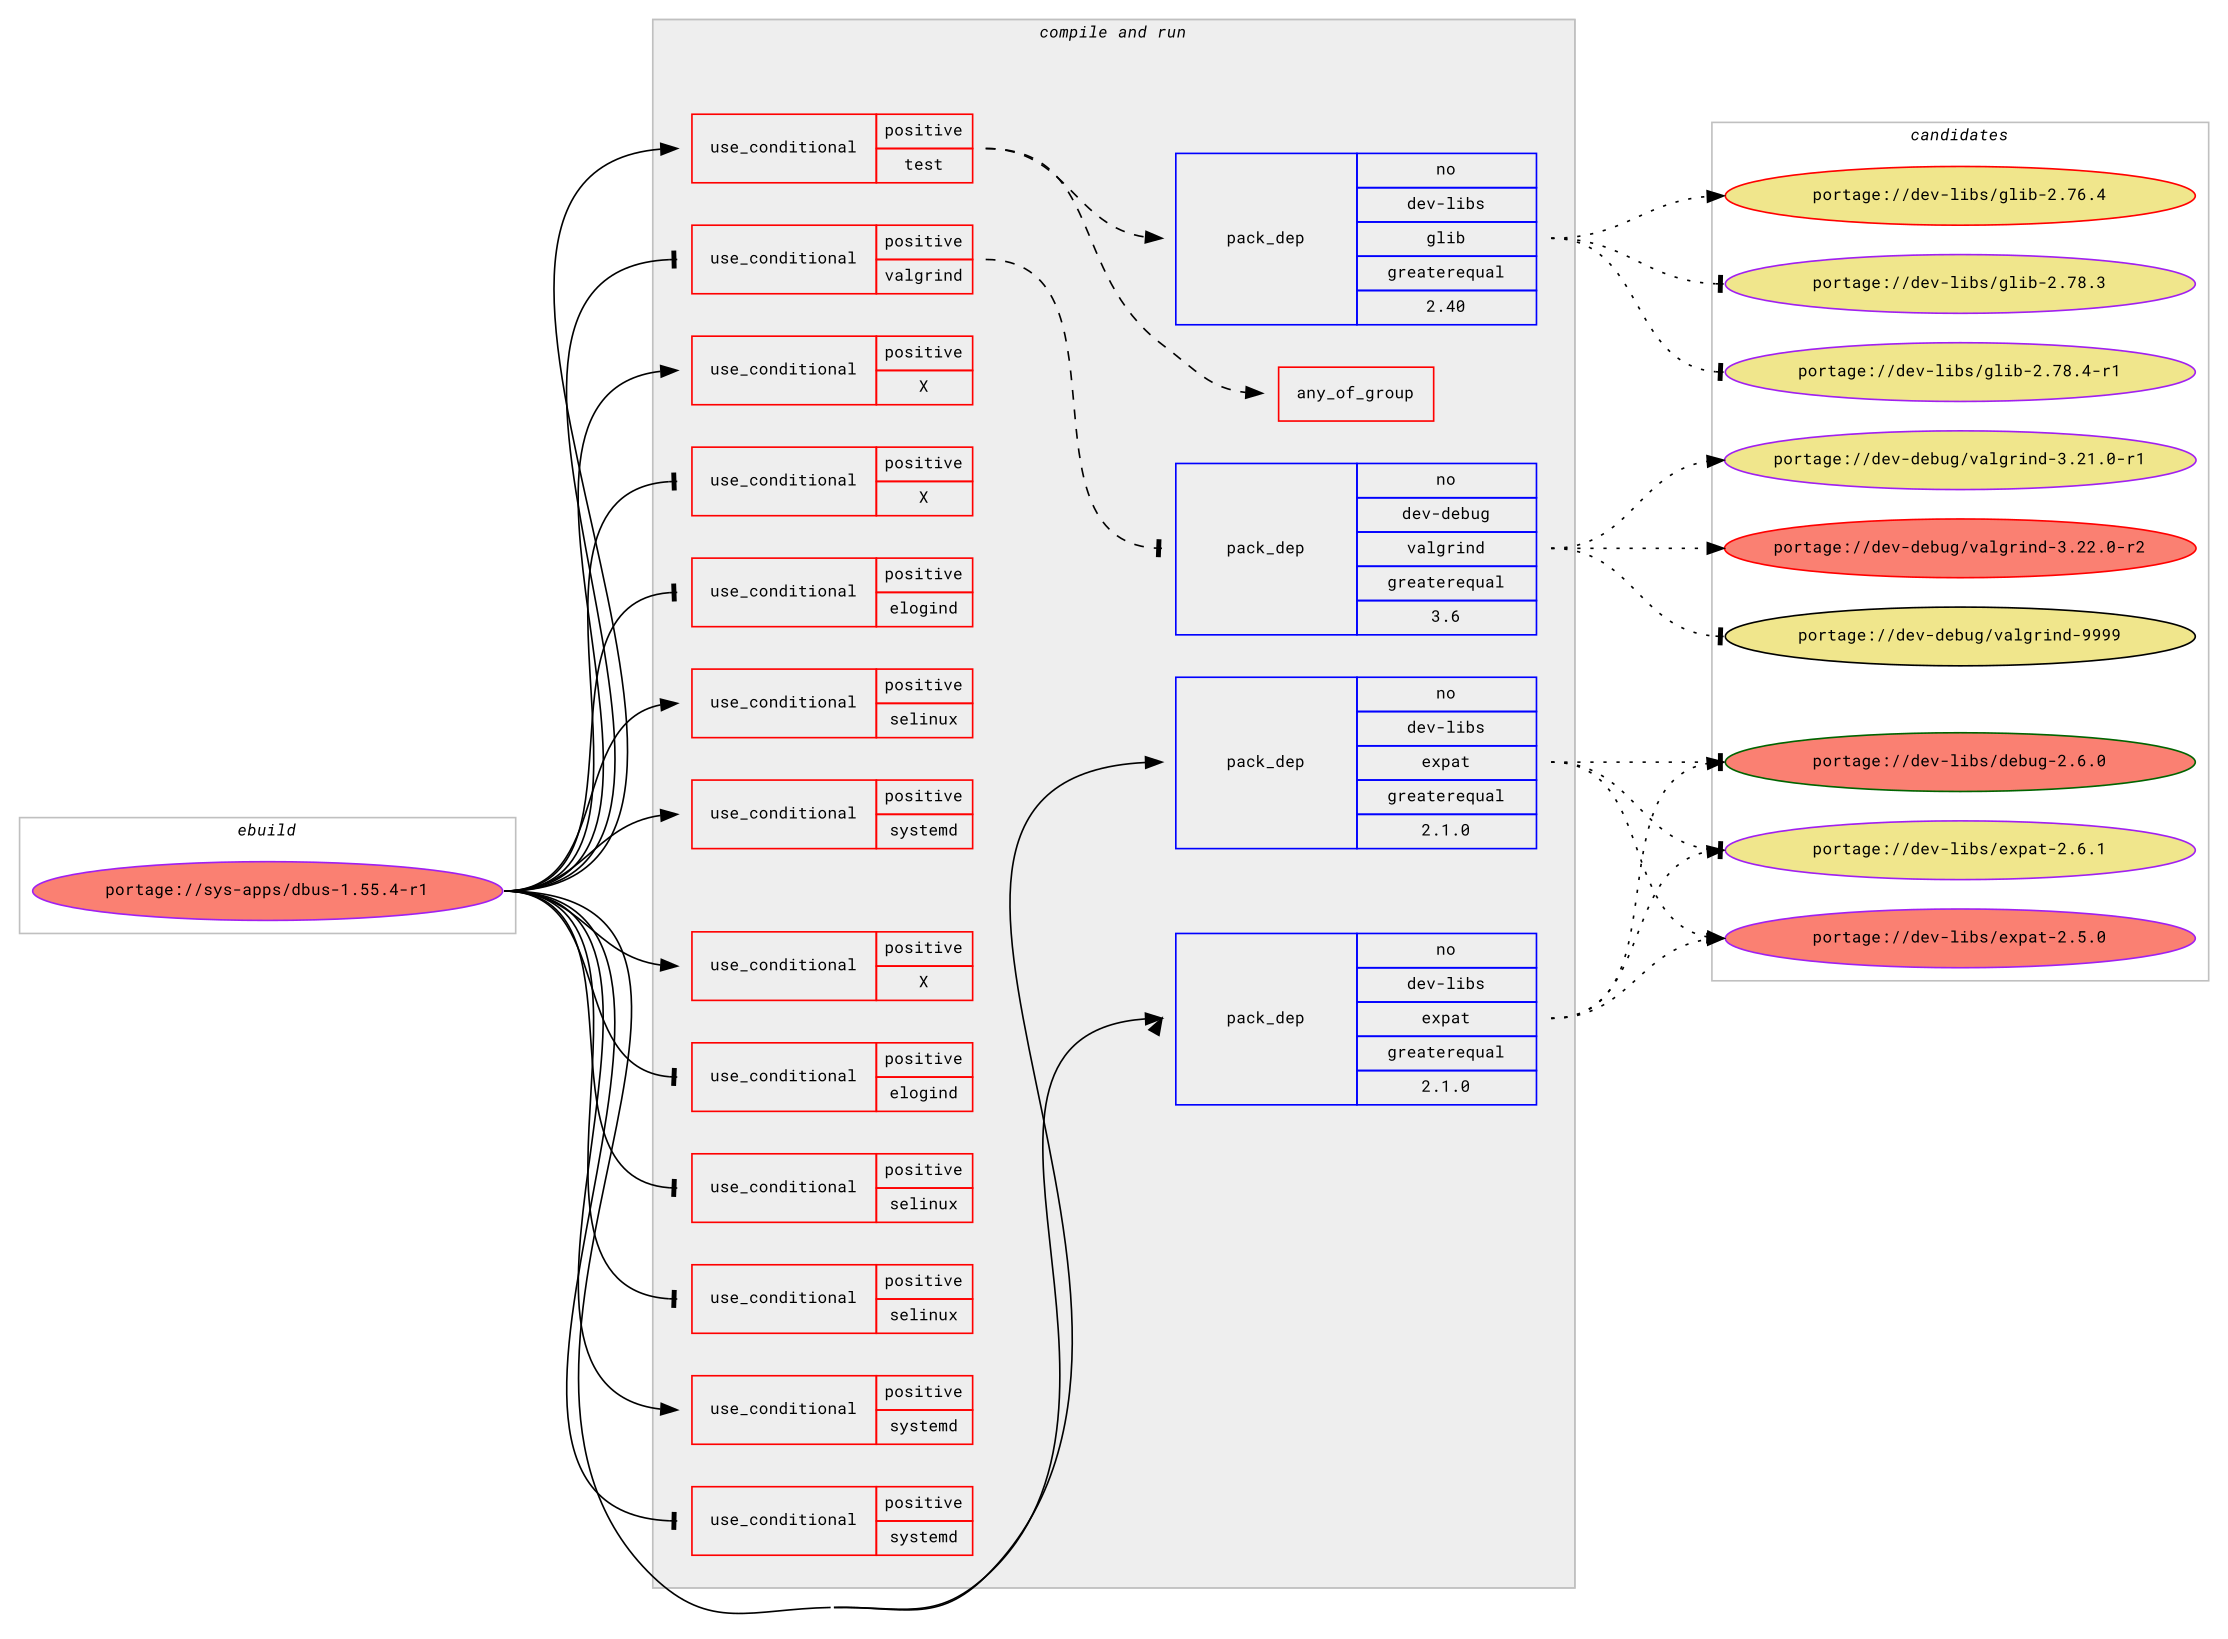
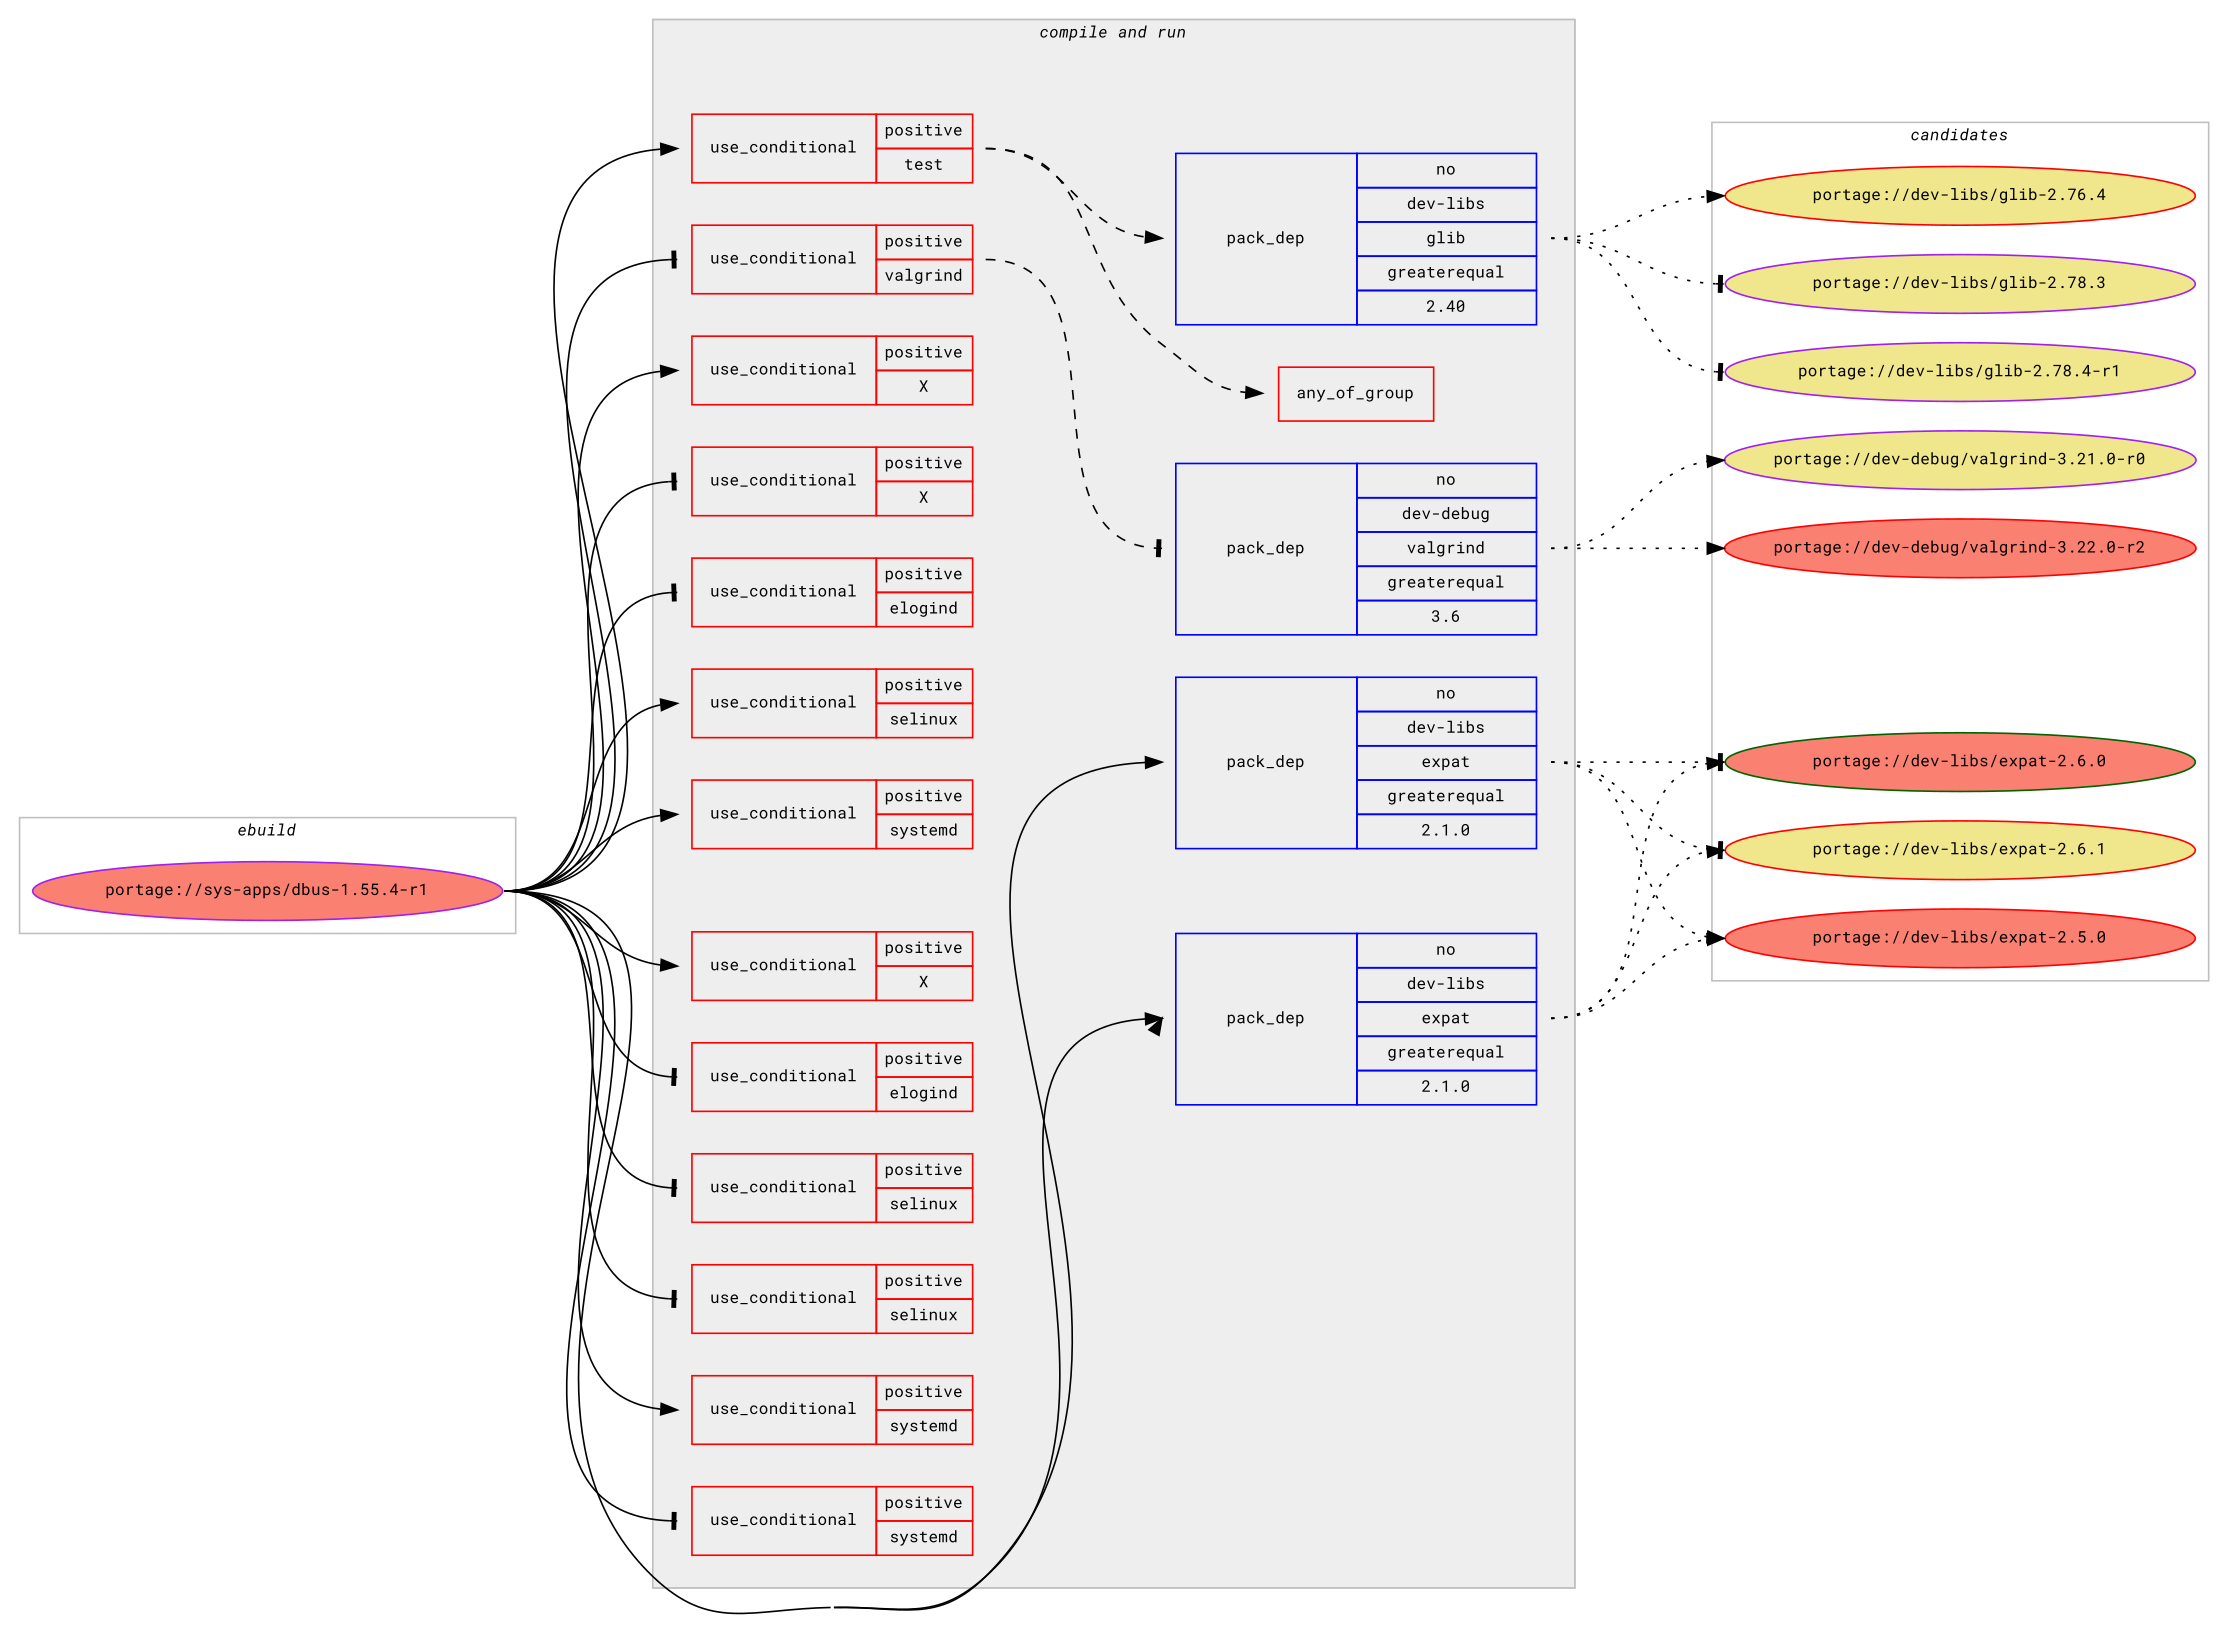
(1960, 460) -> (1960, 460)
(1960, 636) -> none
(1960, 762) -> (1960, 762)
(1960, 850) -> (1960, 850)
(1960, 938) -> (1960, 938)
